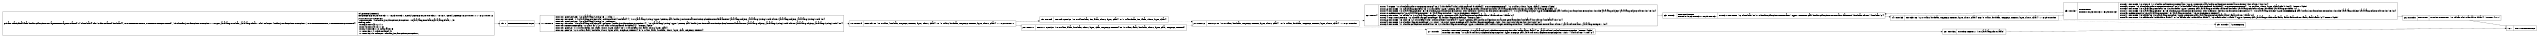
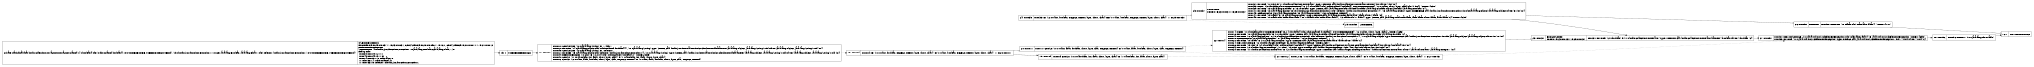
(1887, 17) -> (1756, 38)
(1358, 21) -> (1198, 46)
(521, 23) -> (520, 53)
